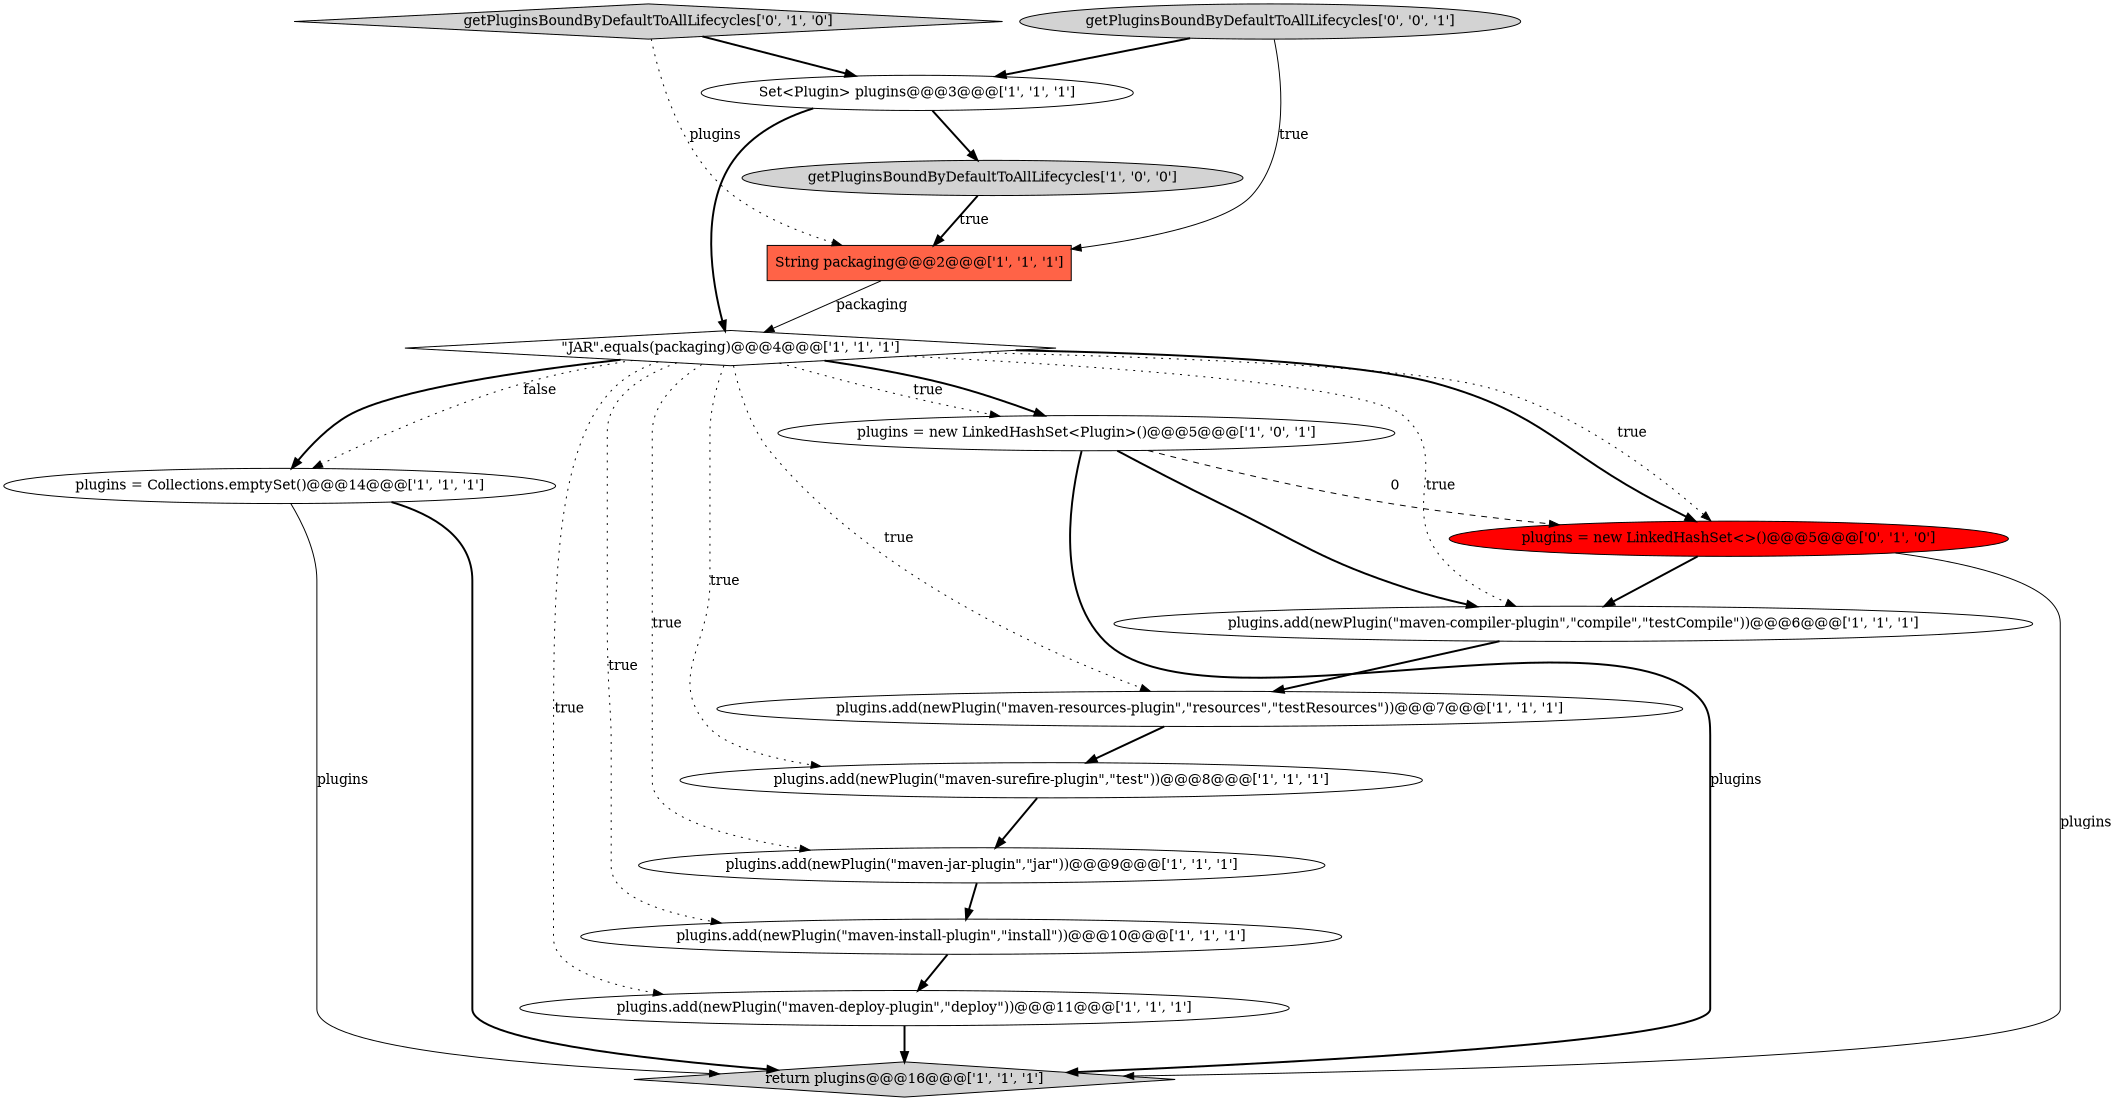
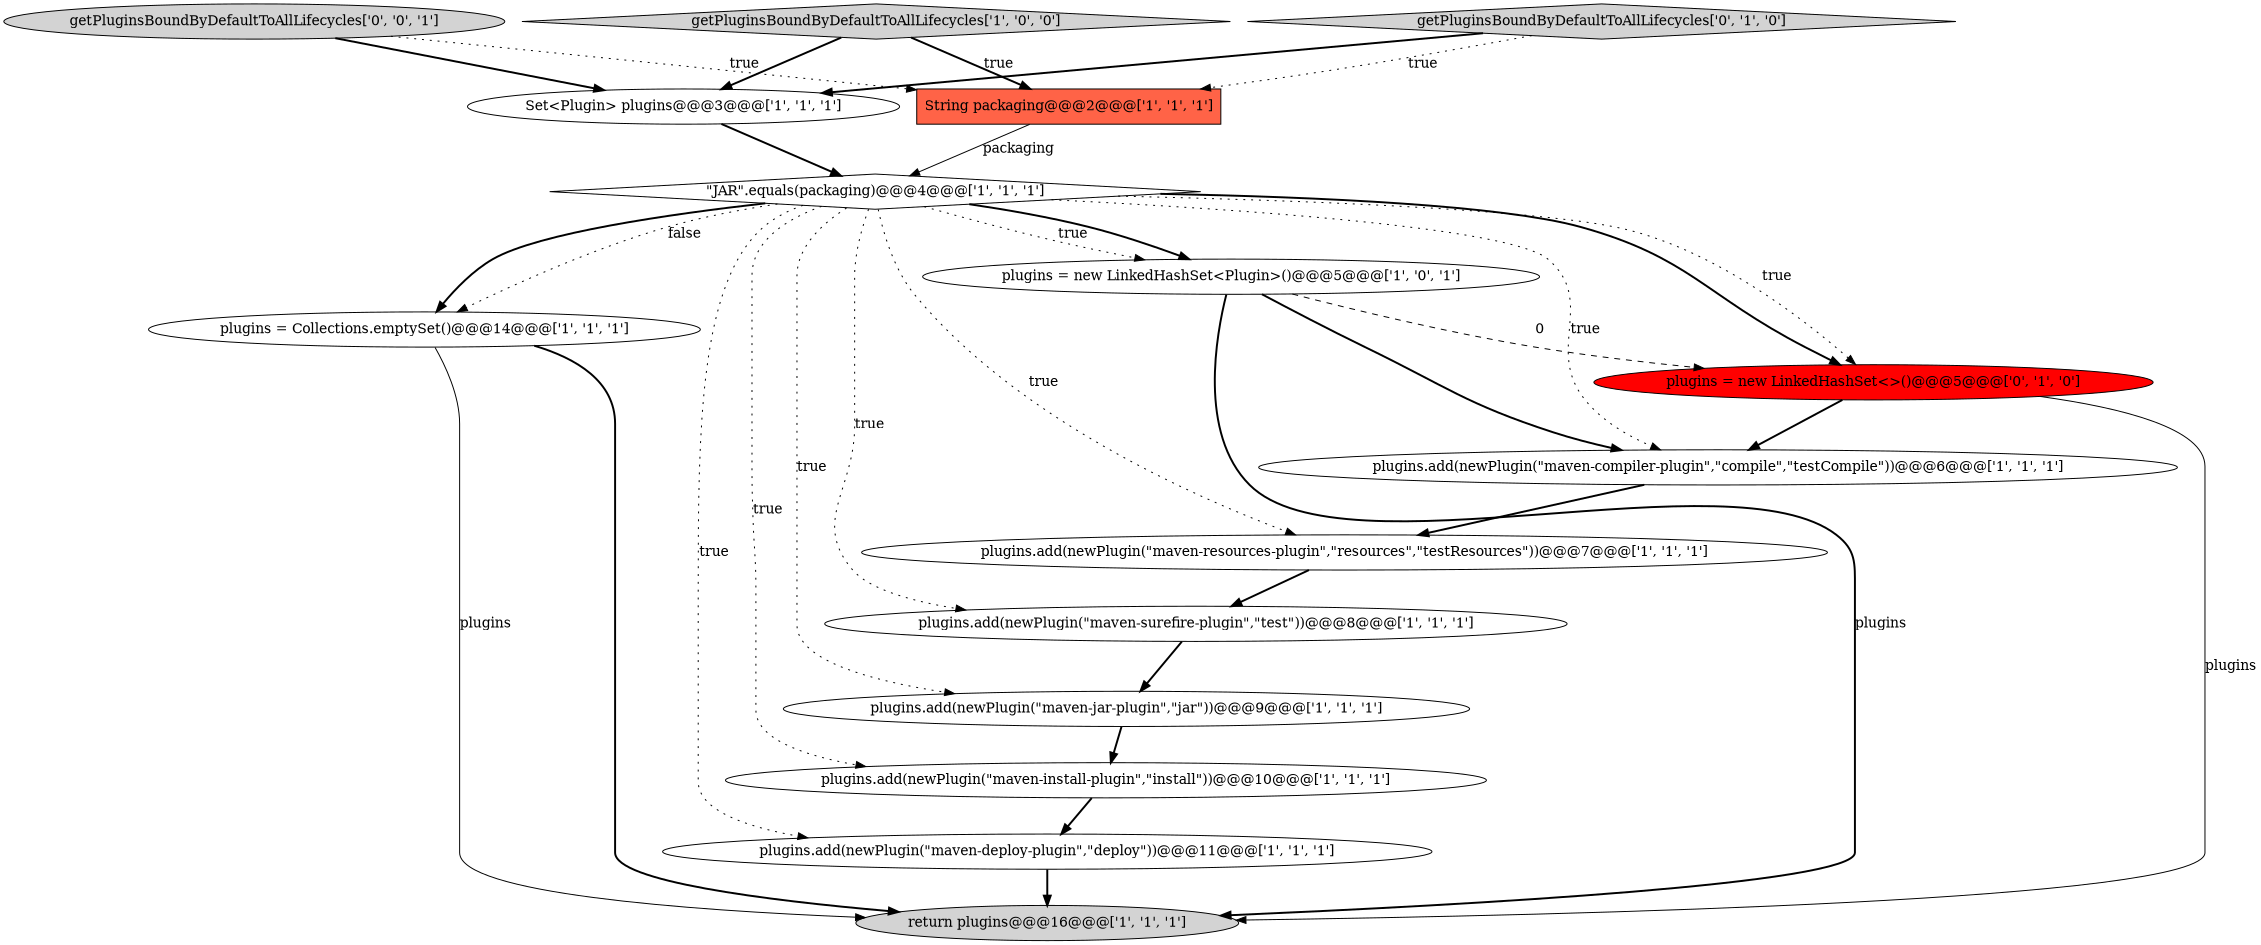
(951, 132) -> (786, 61)
(715, 135) -> (1423, 64)
(993, 178) -> (876, 22)
(1245, 201) -> (649, 62)
(905, 1079) -> (1047, 923)
